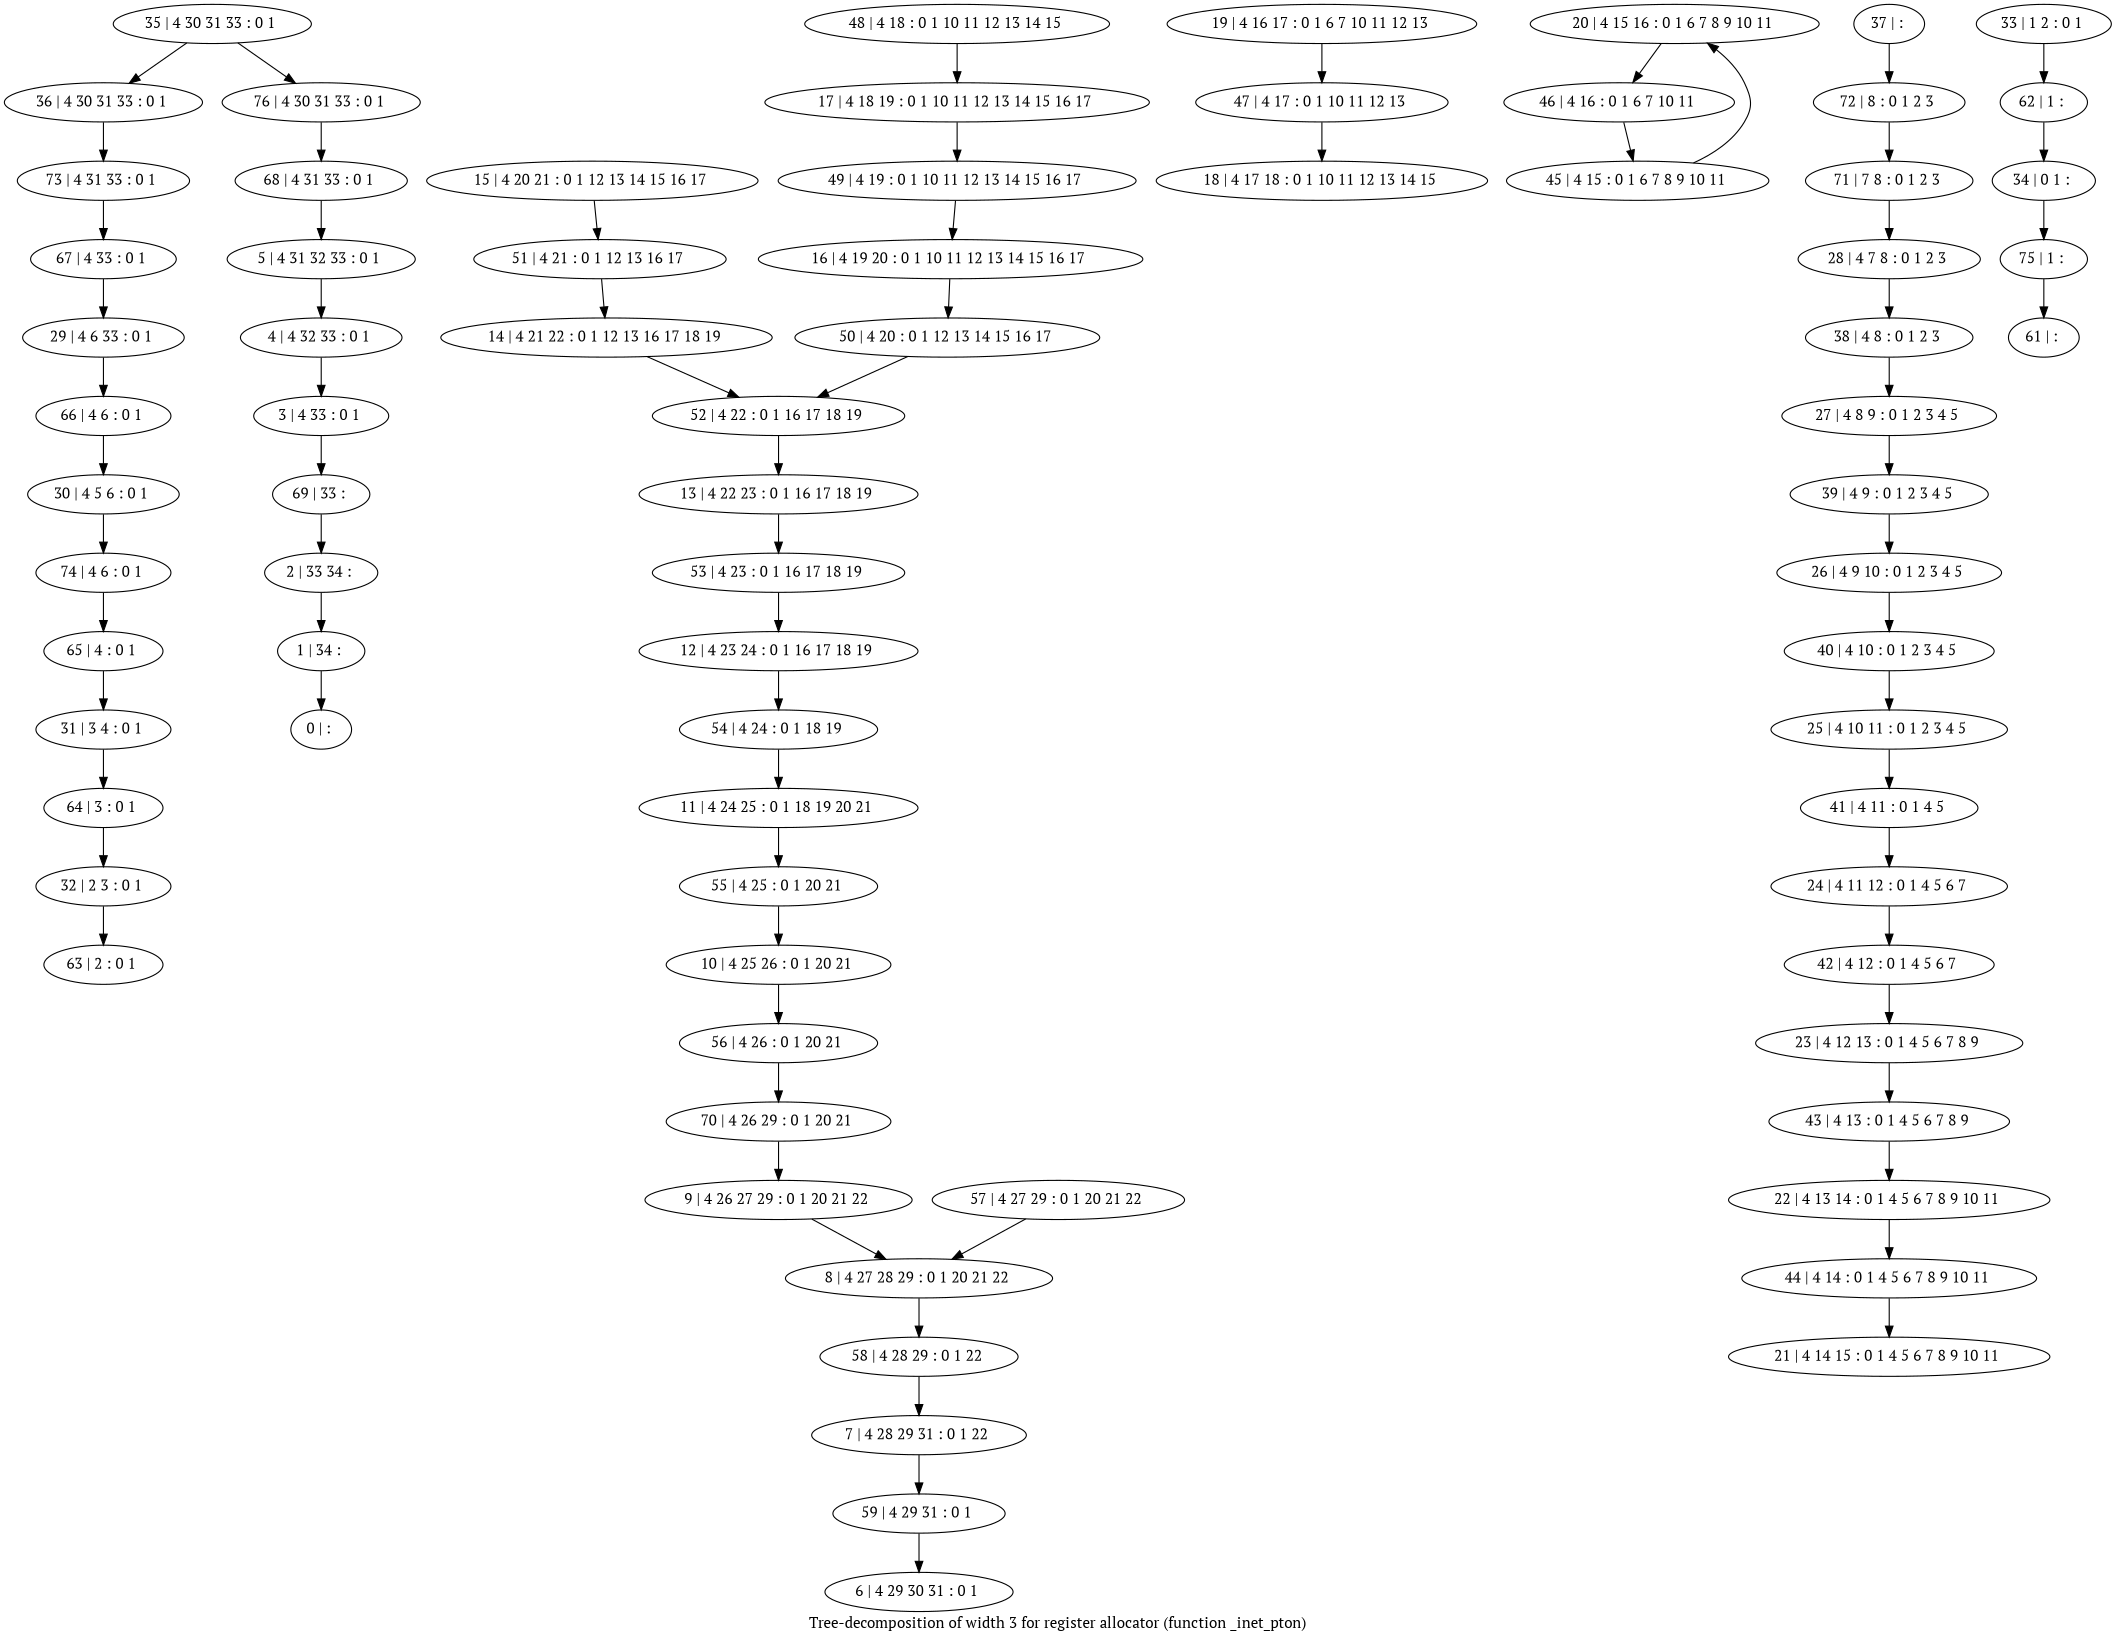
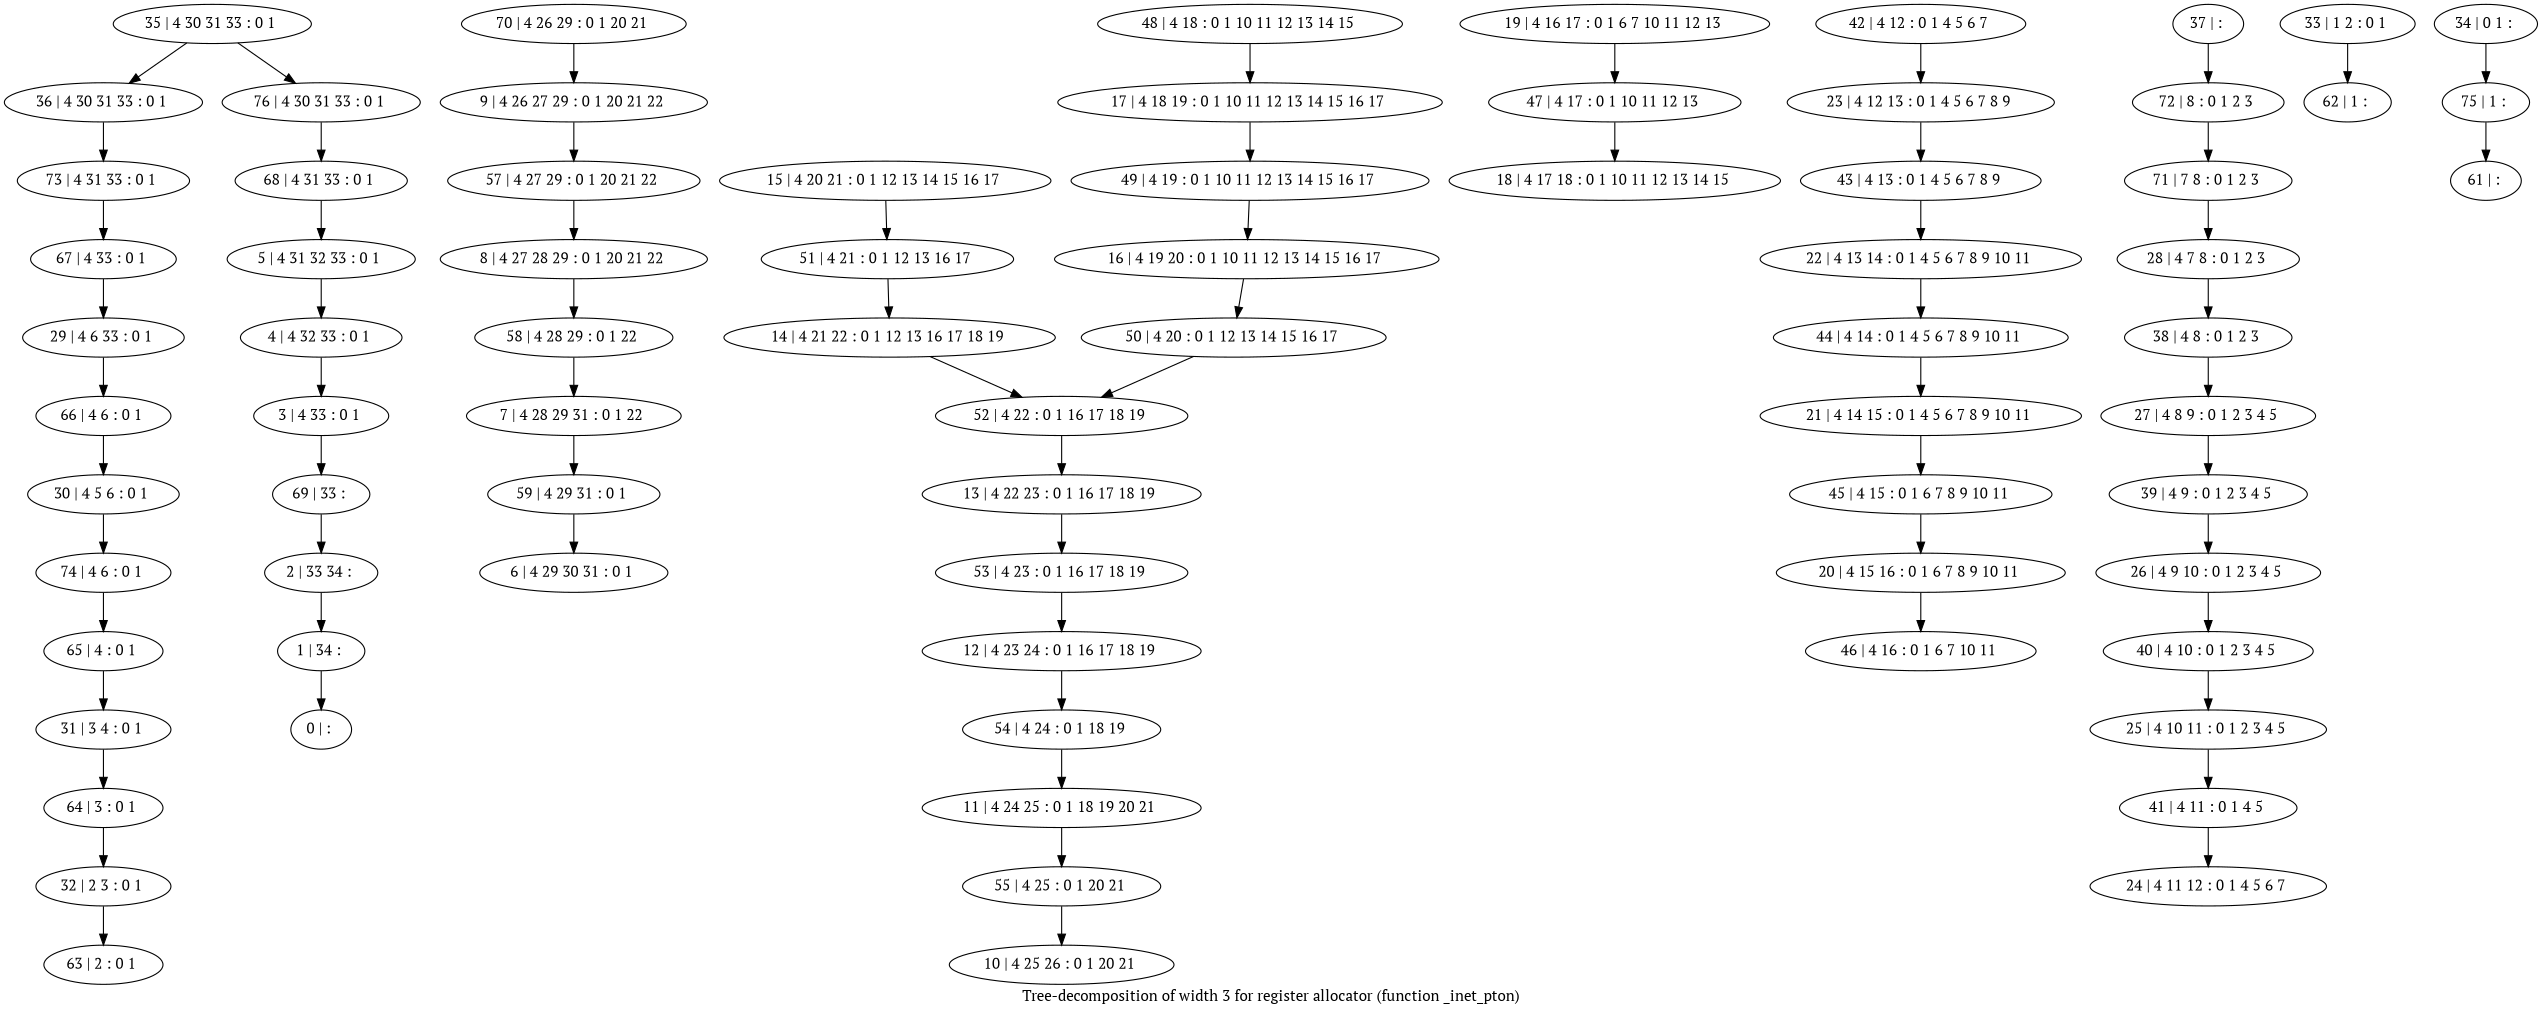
(1627, 136) -> (1921, 450)
(2044, 136) -> none
(1889, 920) -> none
(779, 1043) -> none
(844, 1237) -> (574, 136)
